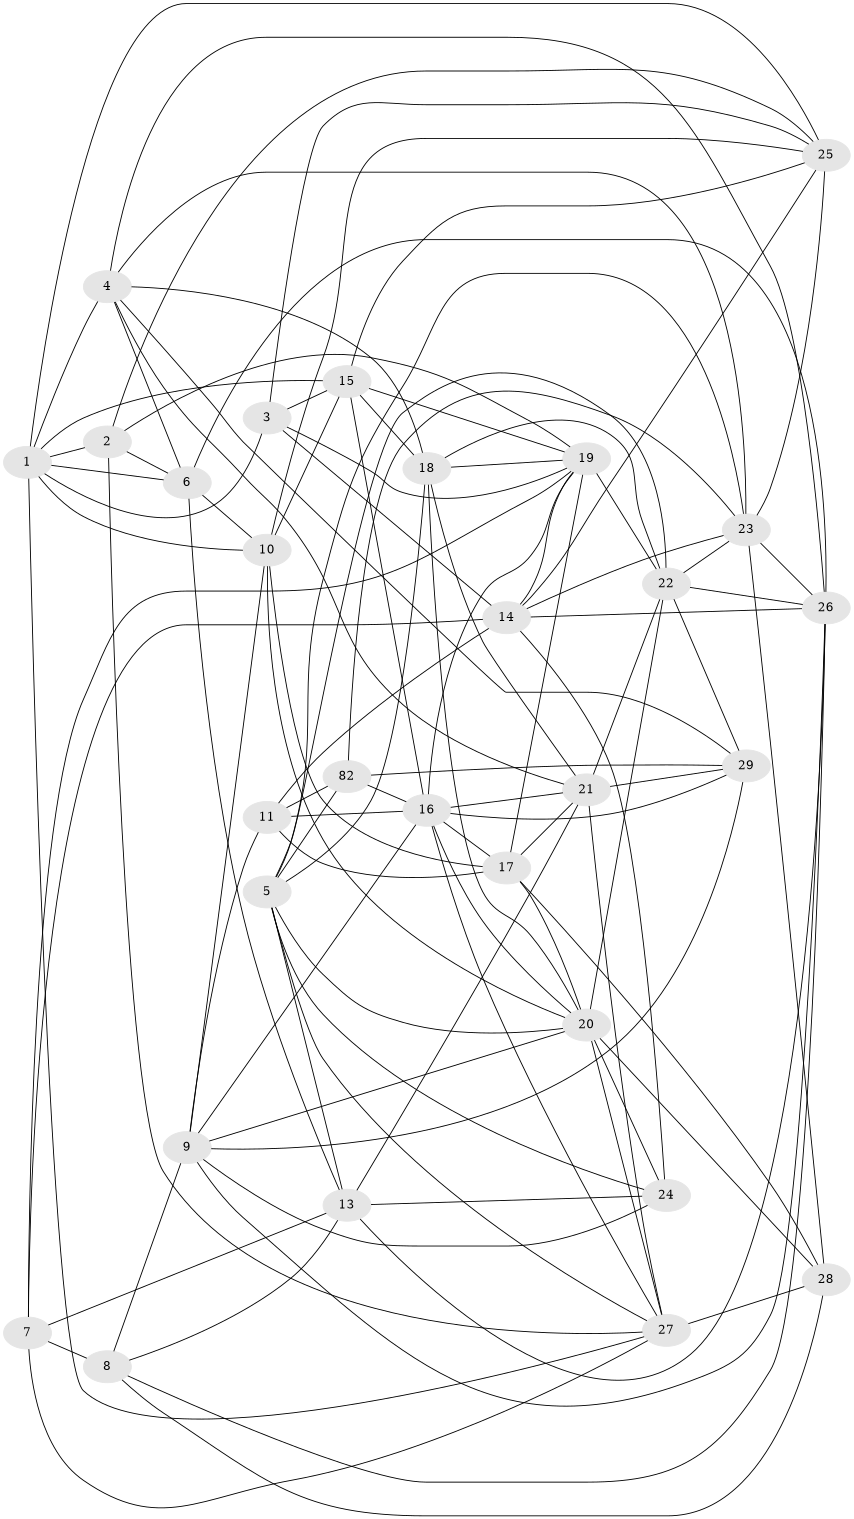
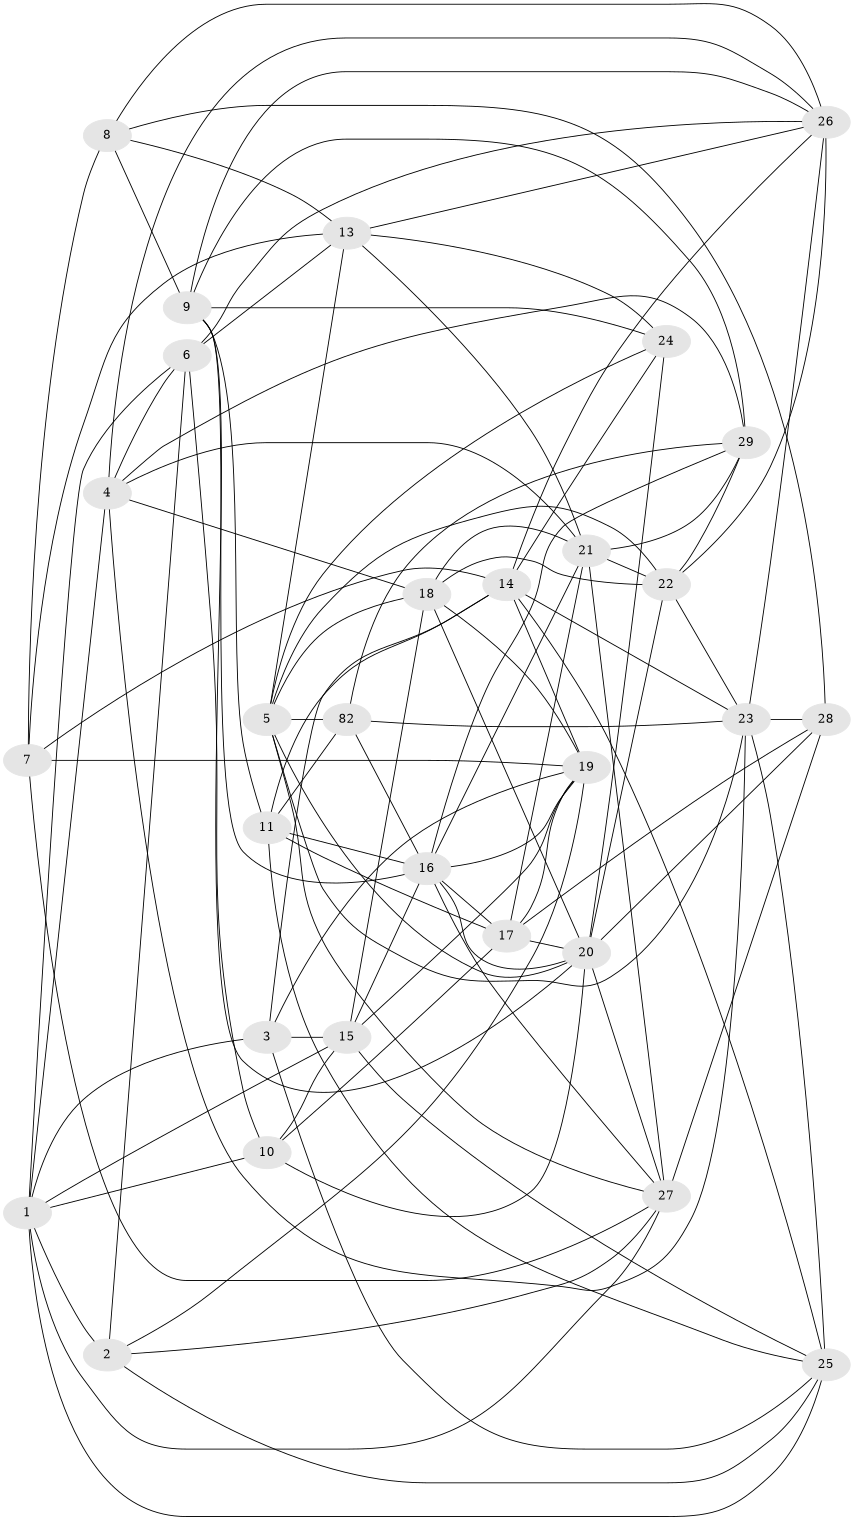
(390, 145) -> (433, 1202)
(626, 521) -> none
(225, 863) -> none
